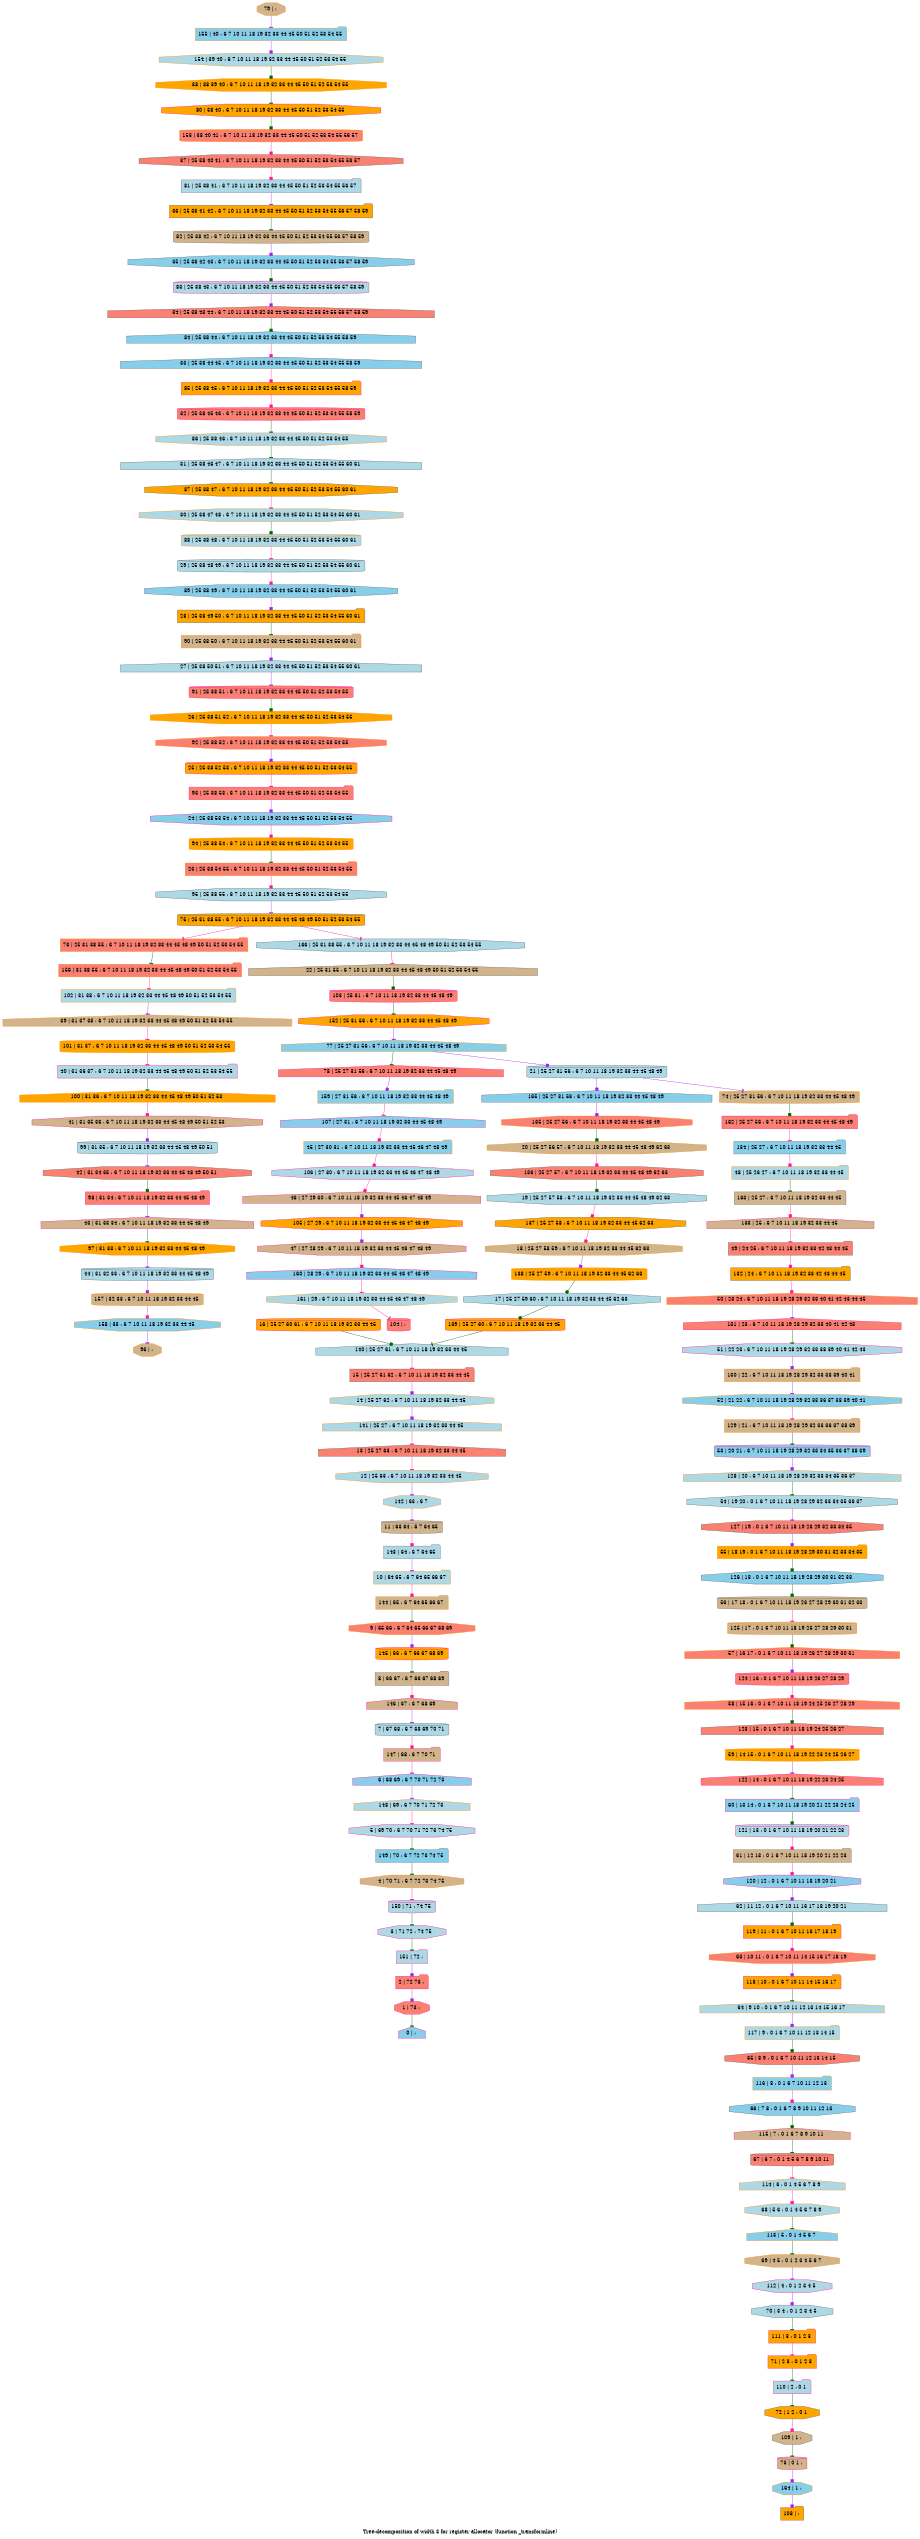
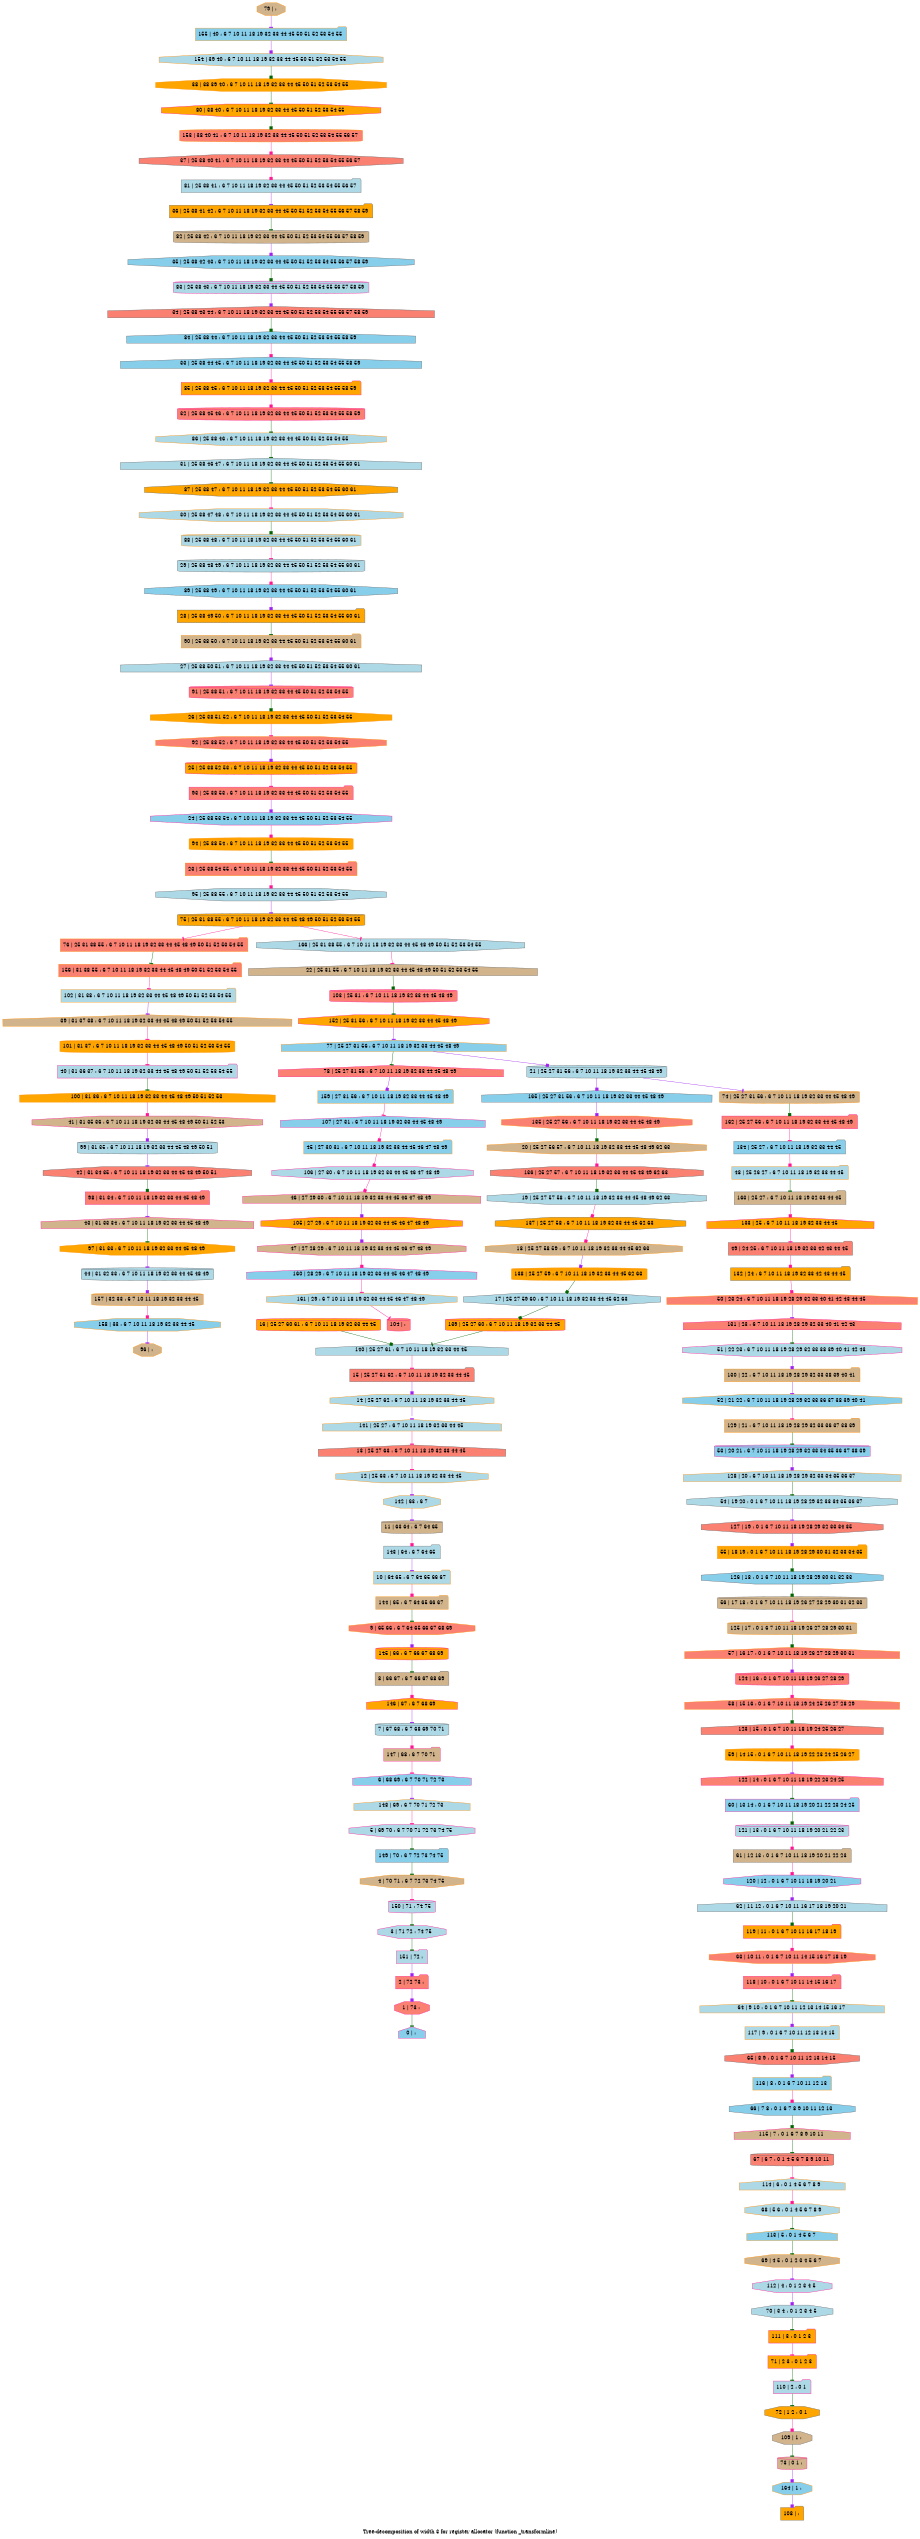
(790, 1224) -> (790, 1224)
(412, 1412) -> (412, 1412)
(412, 1704) -> (412, 1704)
(792, 1983) -> (792, 1983)
